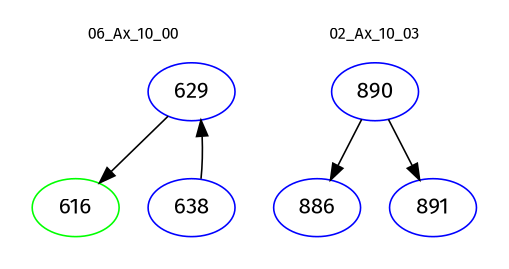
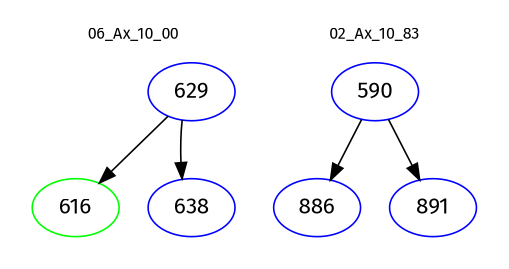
(375, 35) -> (375, 35)
(375, 92) -> (375, 92)
(202, 158) -> (181, 141)
